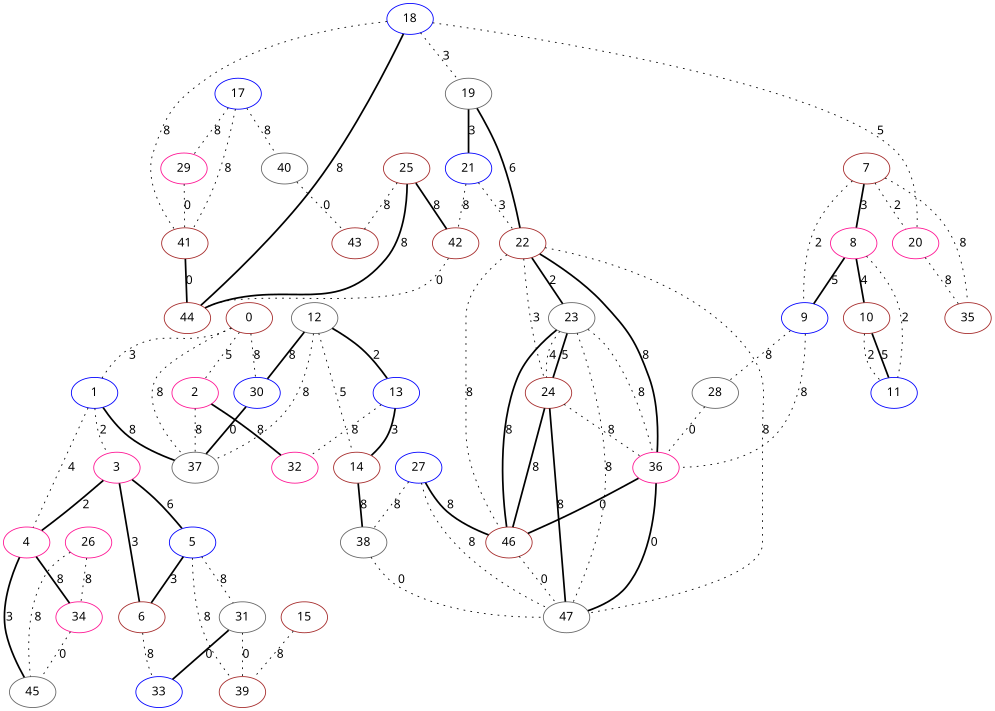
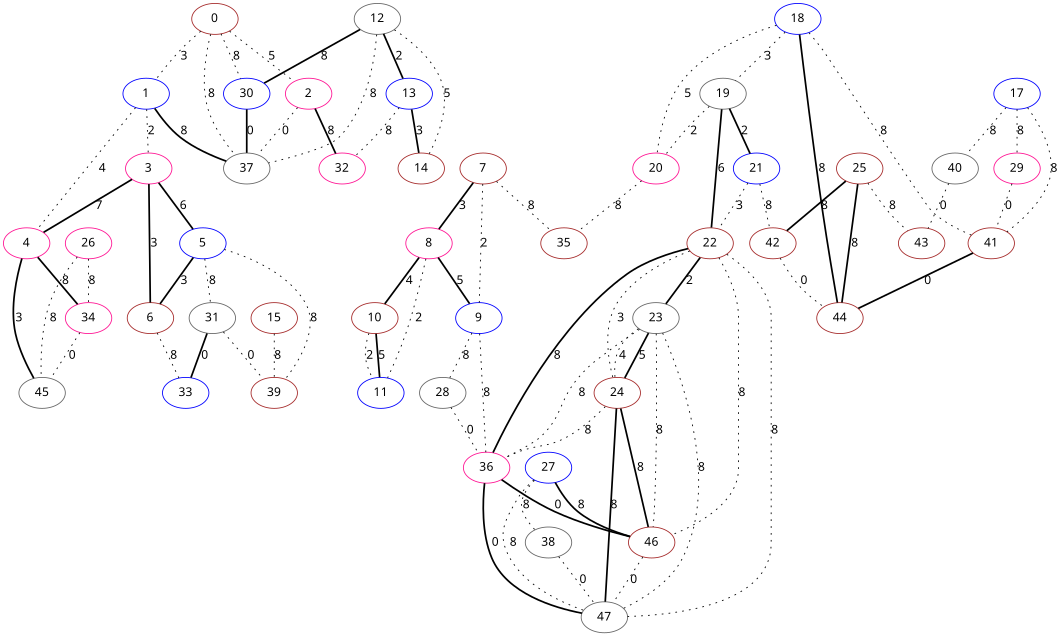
(472, 131) -> (745, 131)
(890, 206) -> (686, 129)
(506, 421) -> (656, 430)
(199, 430) -> (286, 131)
(86, 505) -> (99, 206)
(360, 505) -> none
